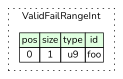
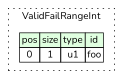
(73, 54) -> (73, 54)
